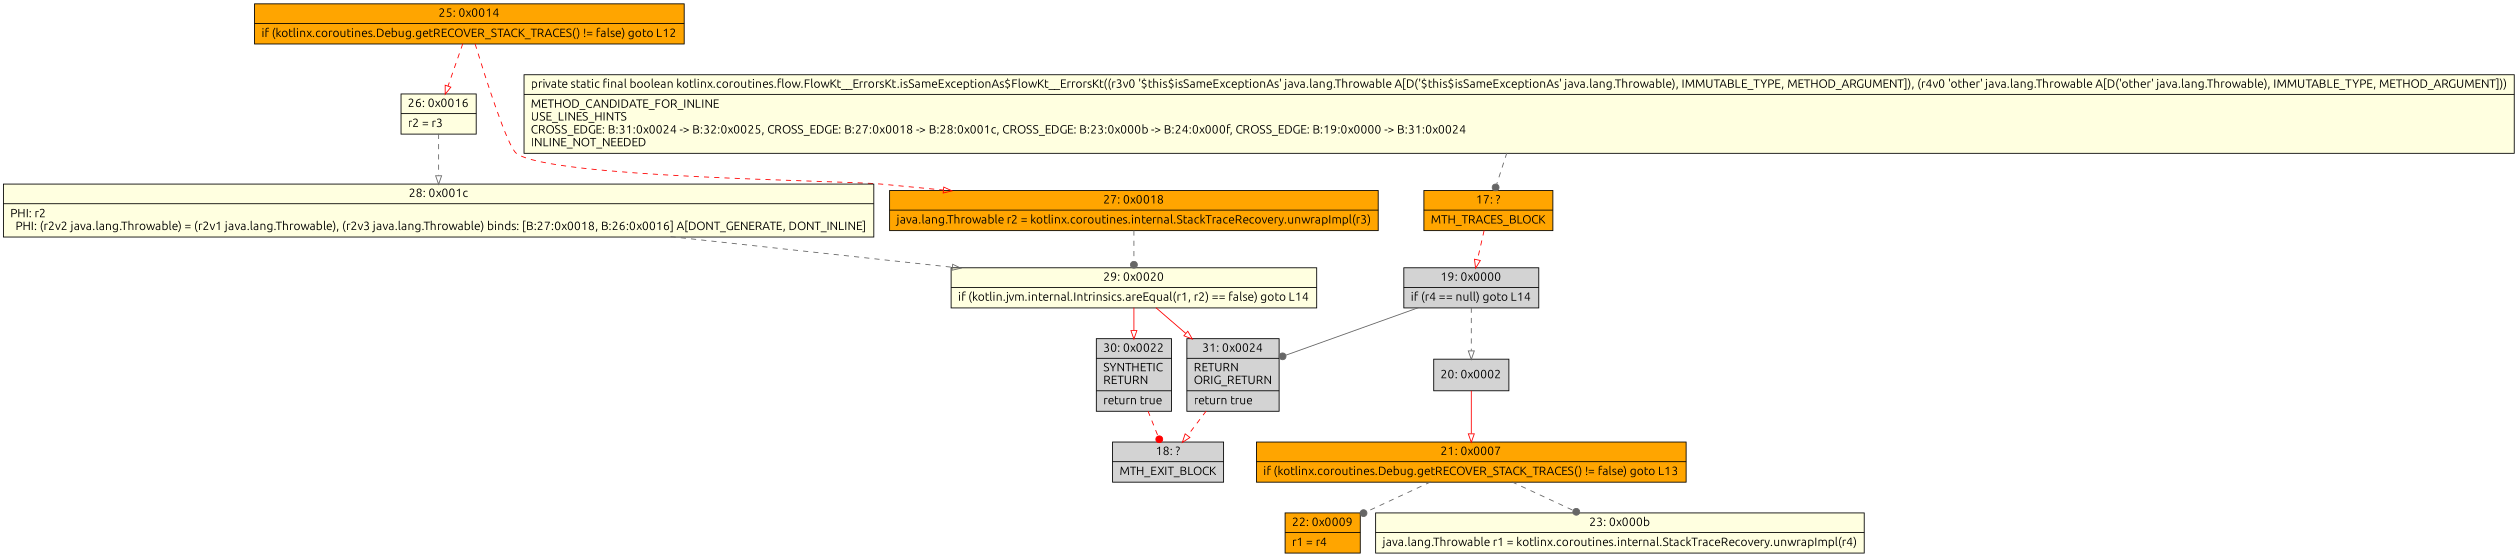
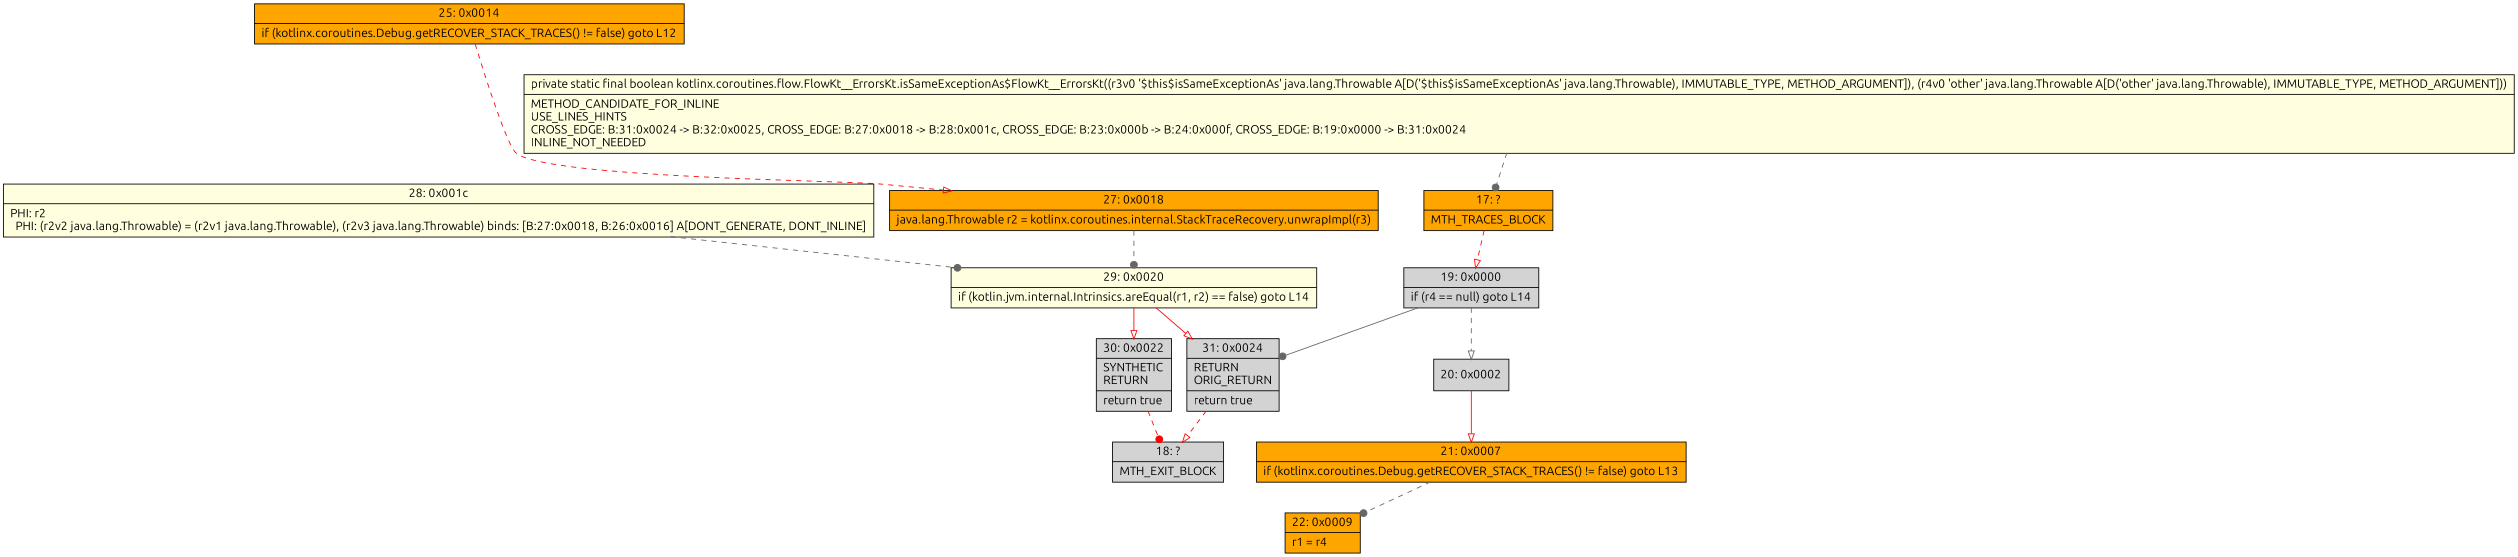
(439, 114) -> none
(811, 252) -> (811, 252)
(1620, 533) -> none
